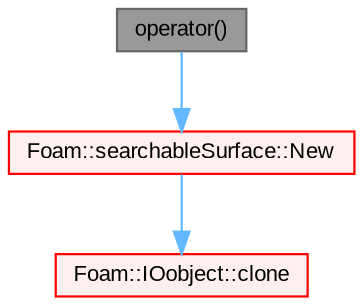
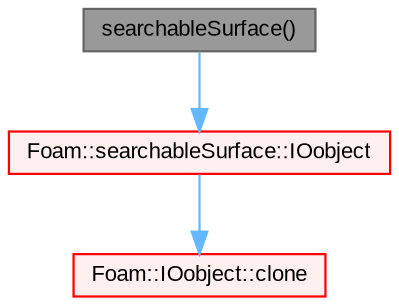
(182, 30) -> (200, 30)
(182, 153) -> (200, 153)
